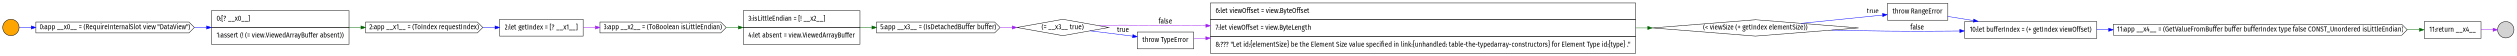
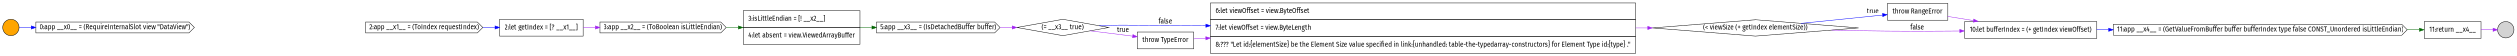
(1961, 18) -> (1961, 18)
(1152, 25) -> (1152, 25)
(280, 27) -> none
(1642, 28) -> (1642, 28)
(1896, 31) -> (1896, 31)
(1111, 33) -> (1111, 33)
